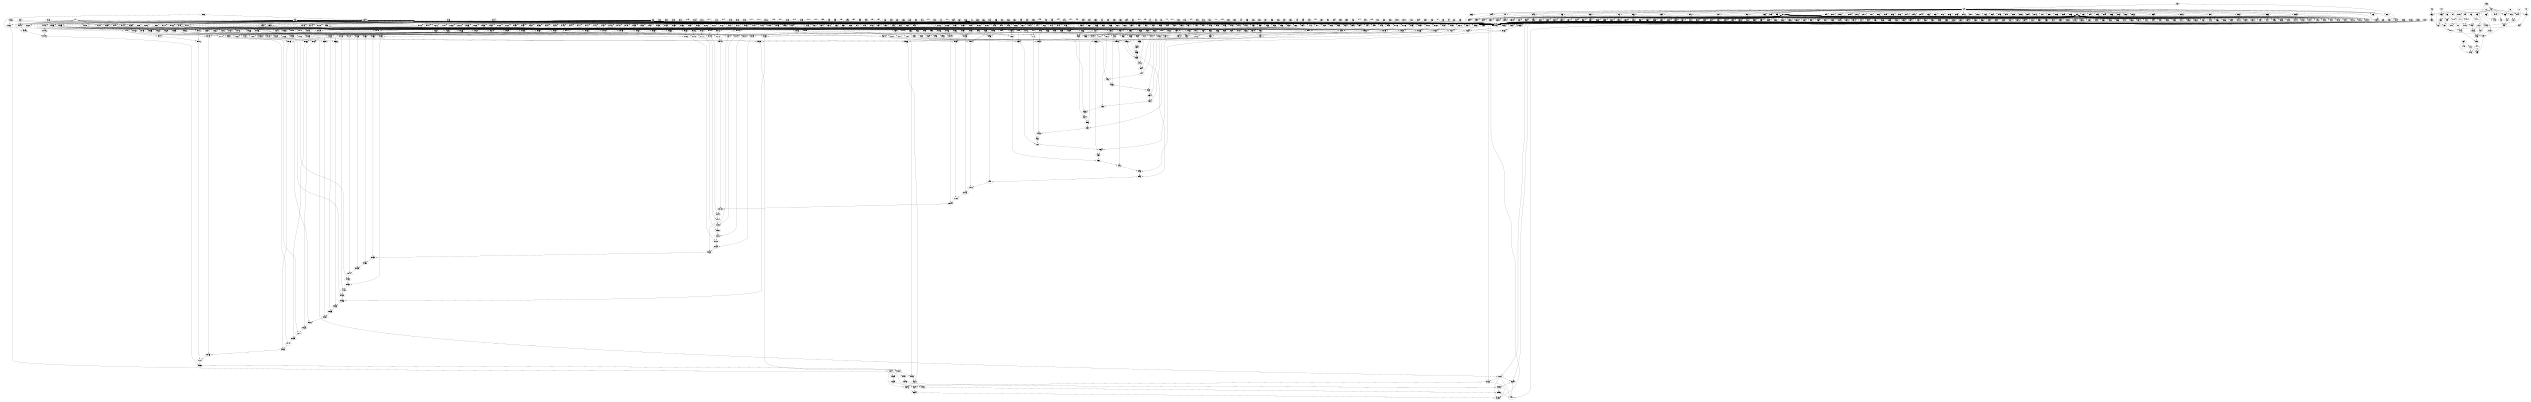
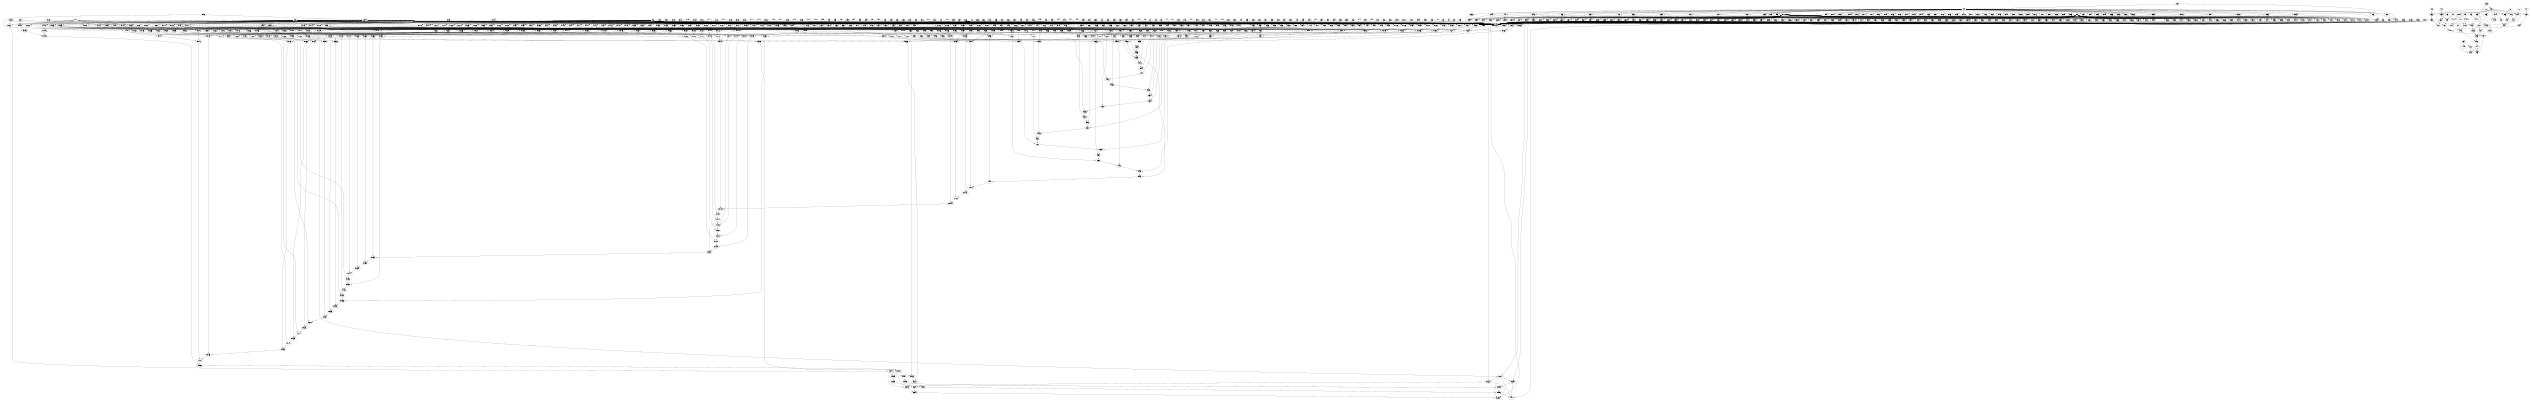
(2160, 20) -> none
(1246, 26) -> none
